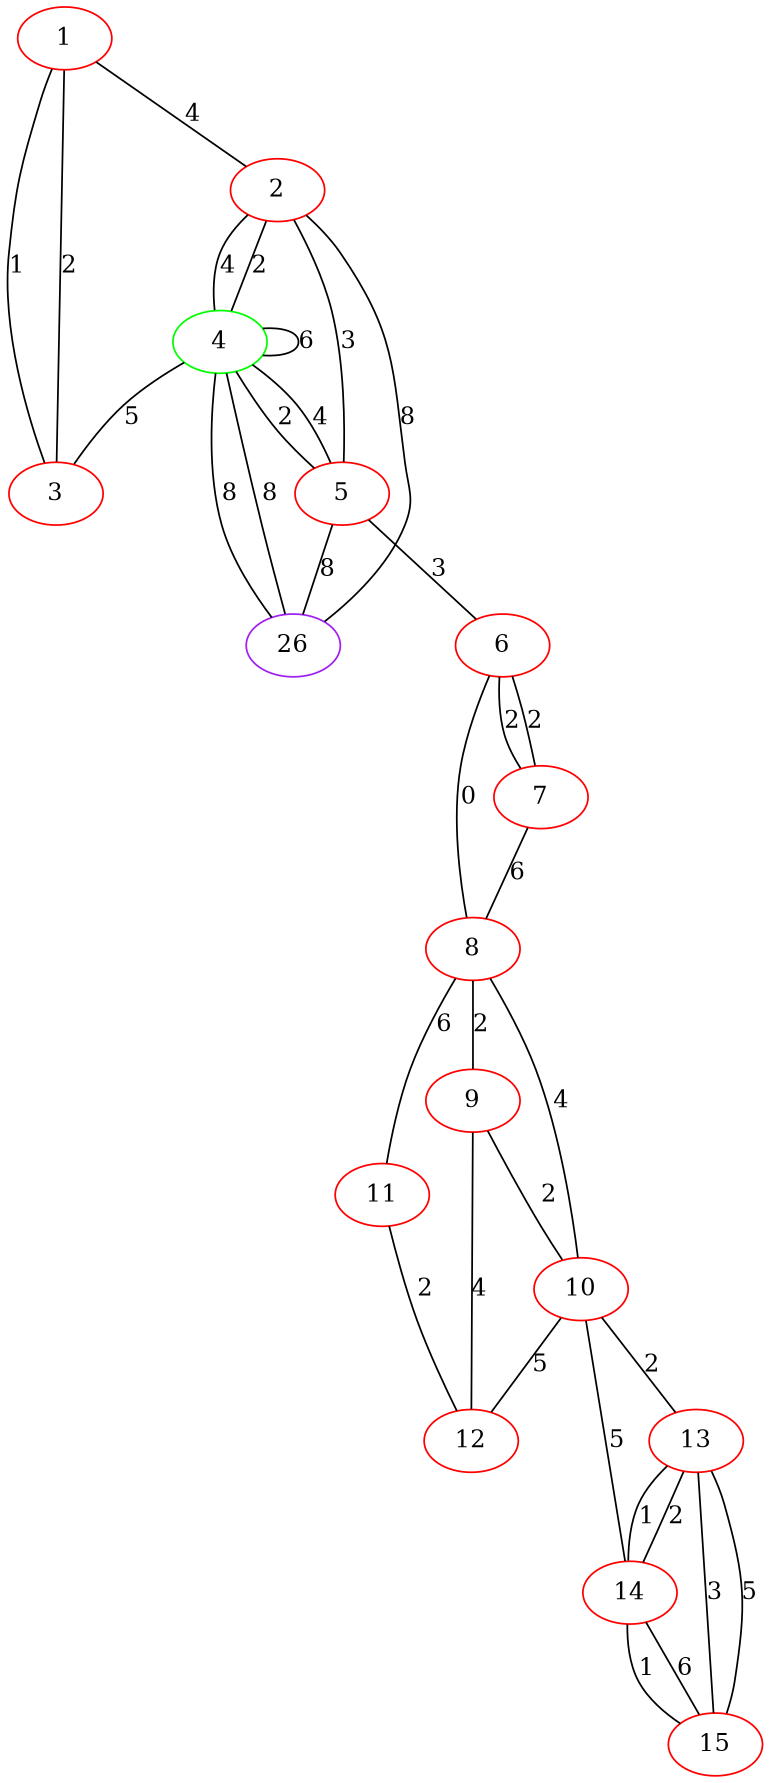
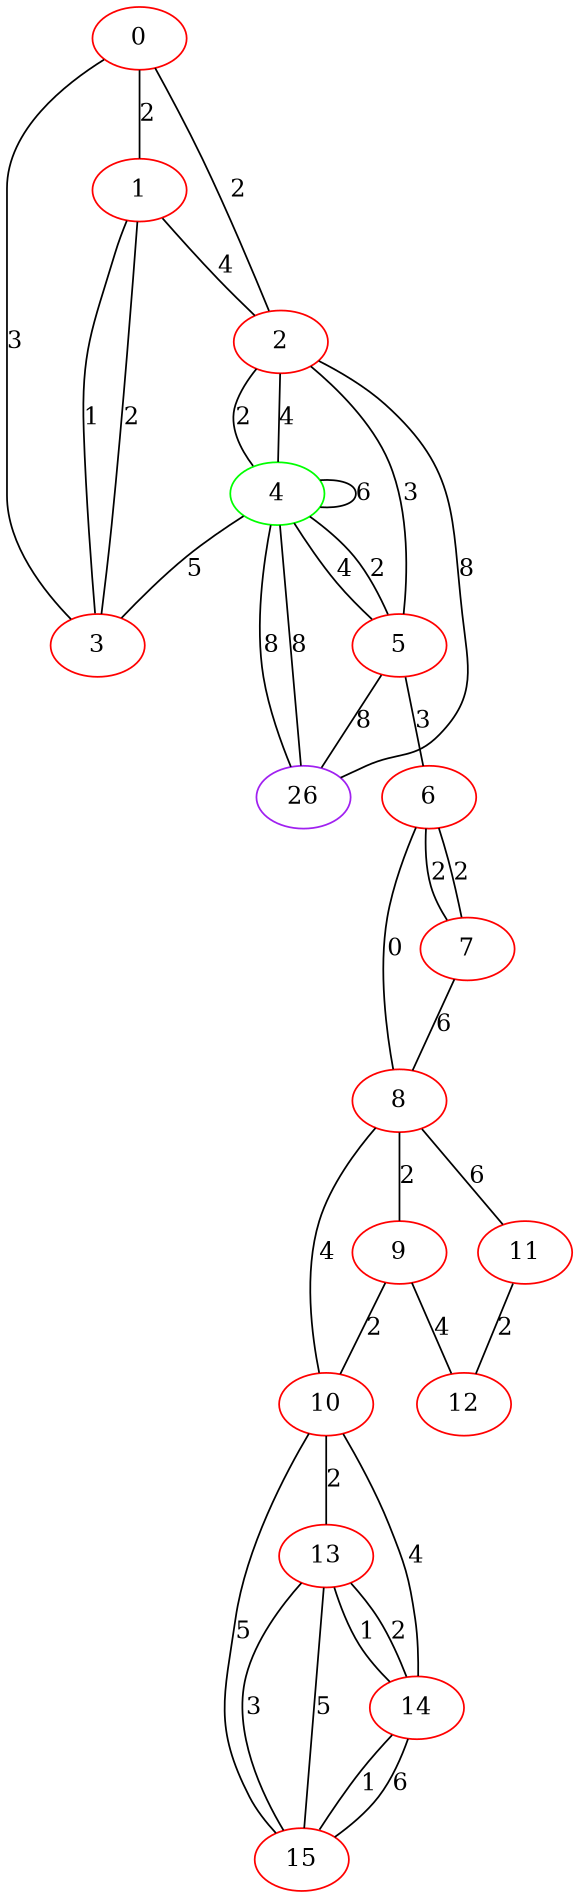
none -> (140, 38)
(526, 1365) -> (233, 1632)
(618, 1441) -> (417, 1556)
